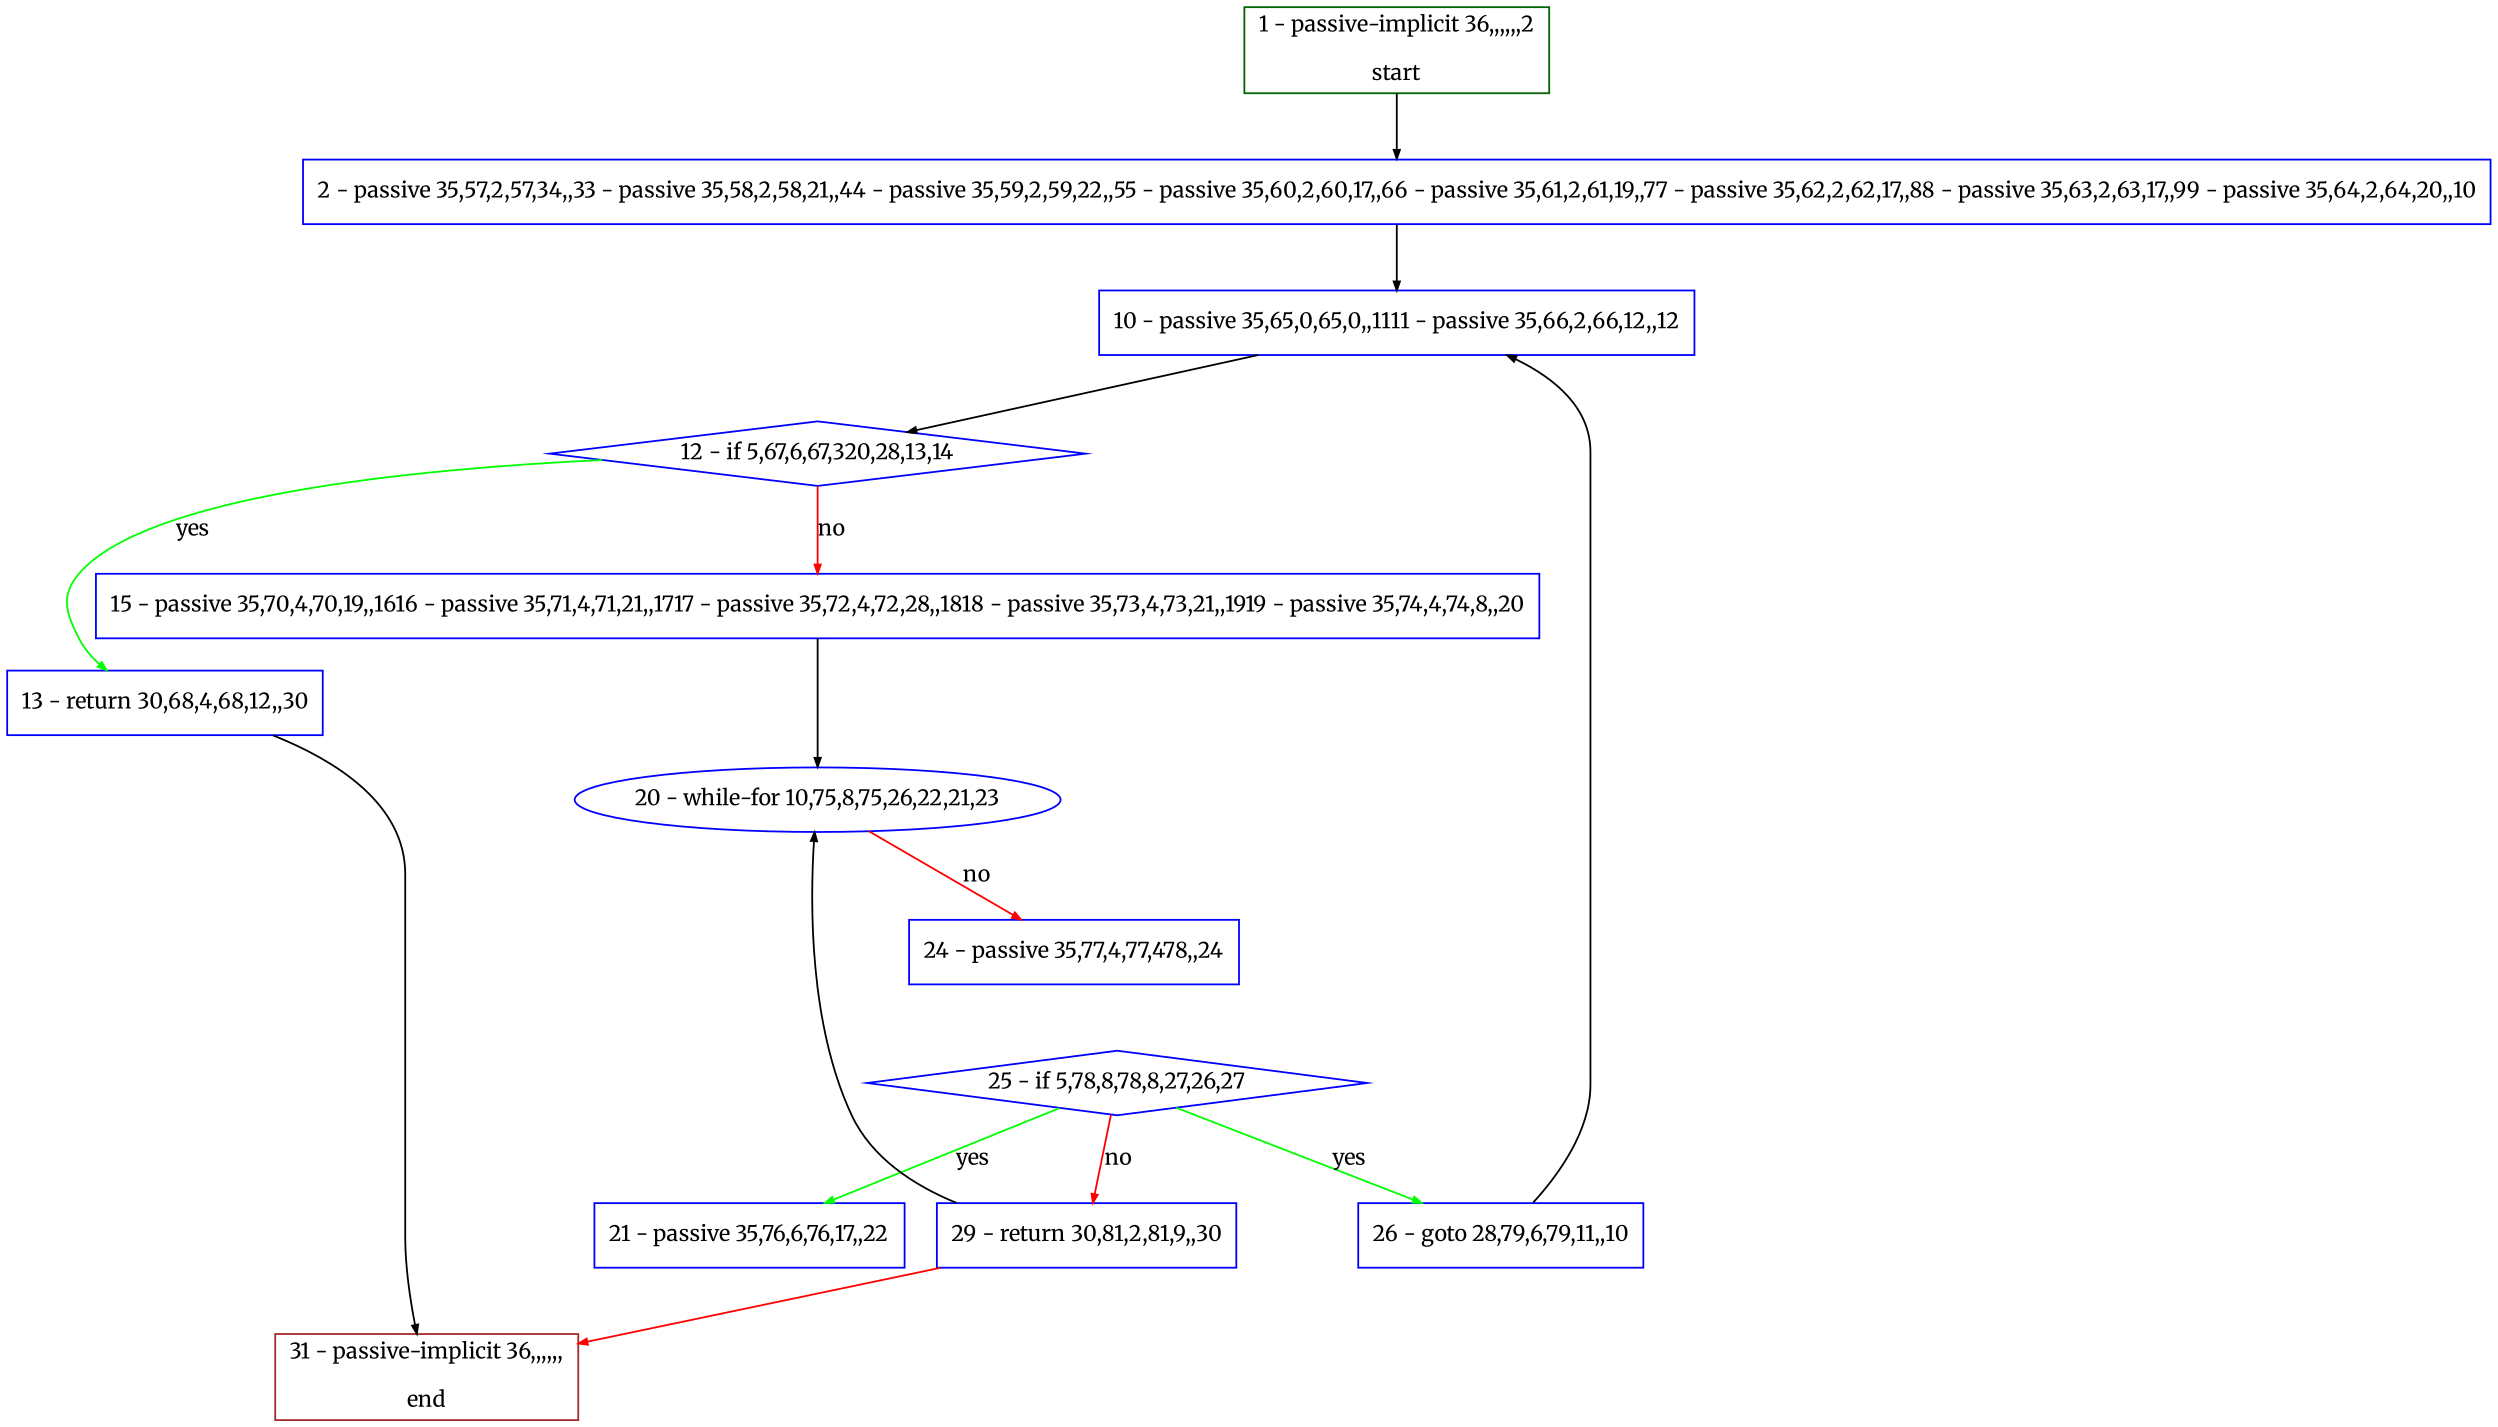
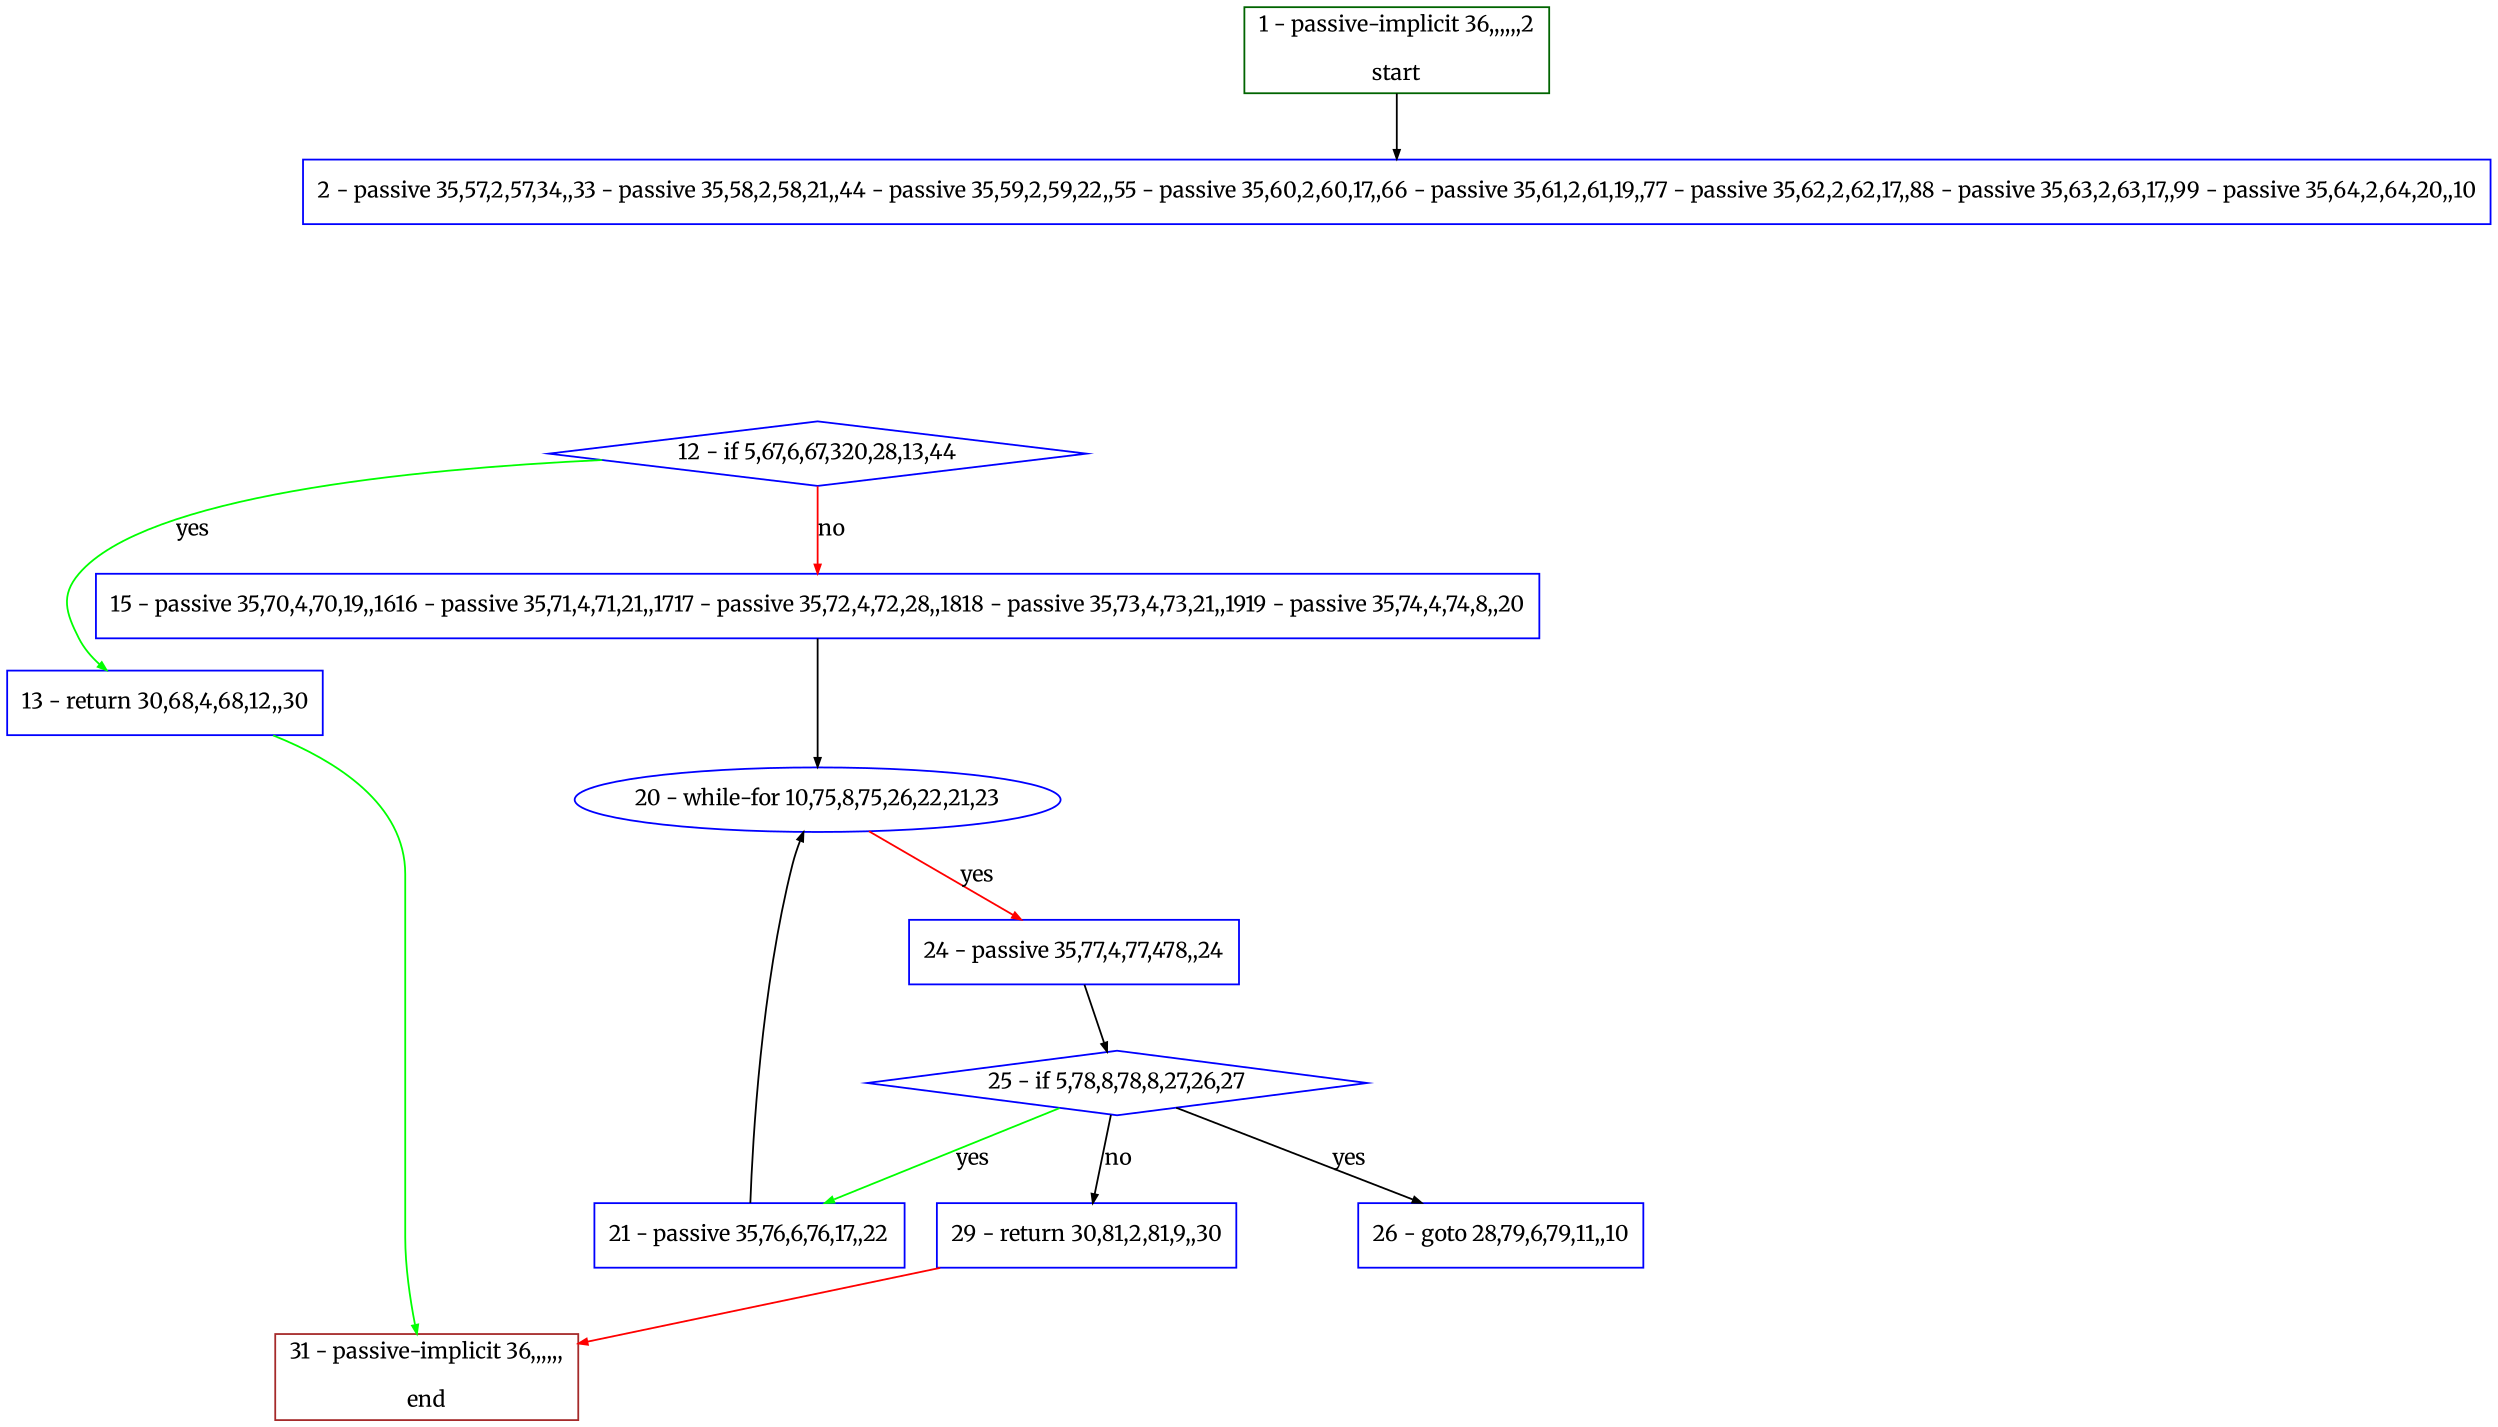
(1397, 323) -> none
(818, 454) -> (818, 454)
(977, 876) -> (977, 876)
(405, 998) -> (405, 998)
none -> (1094, 1014)
(829, 1050) -> (765, 1020)
(1295, 1154) -> (1295, 1154)
(1103, 1155) -> (1103, 1155)
